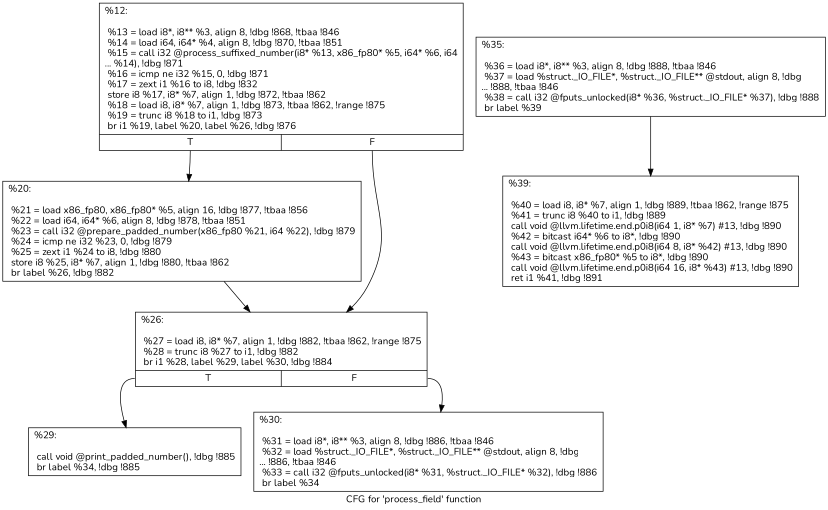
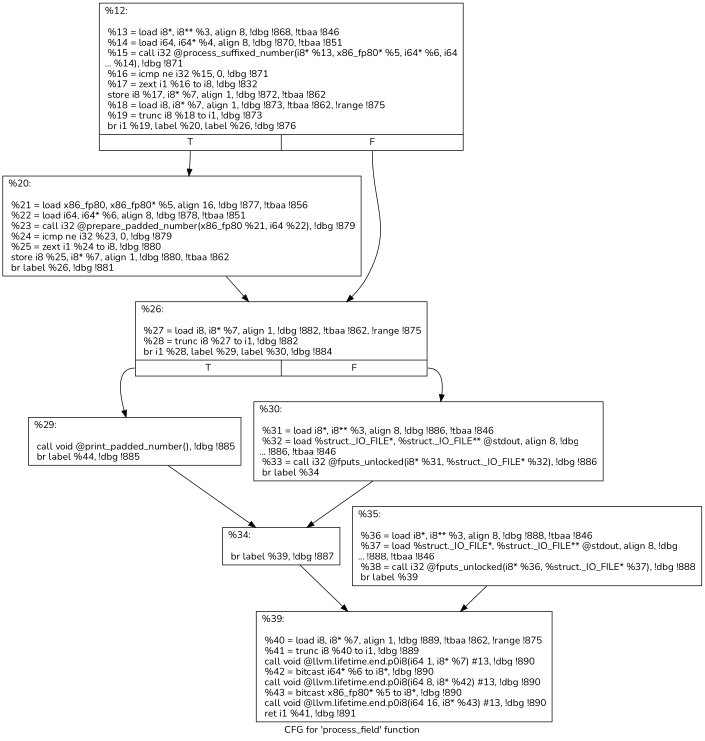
(61, 273) -> (61, 268)
(87, 467) -> (87, 457)
none -> (281, 546)
